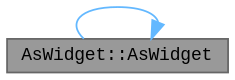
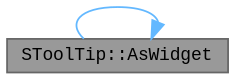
(118, 56) -> (118, 56)
